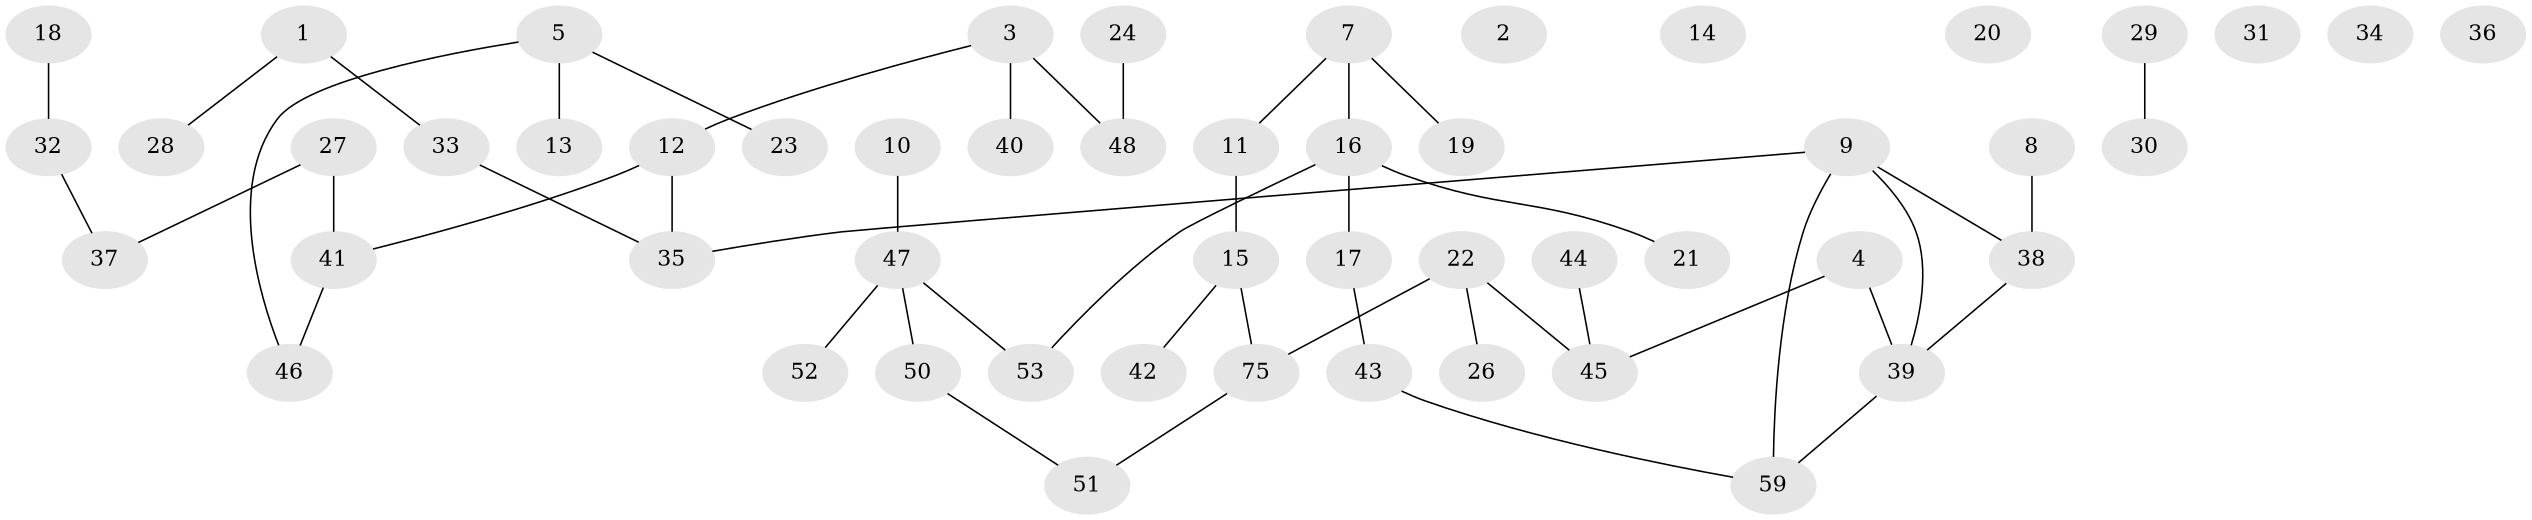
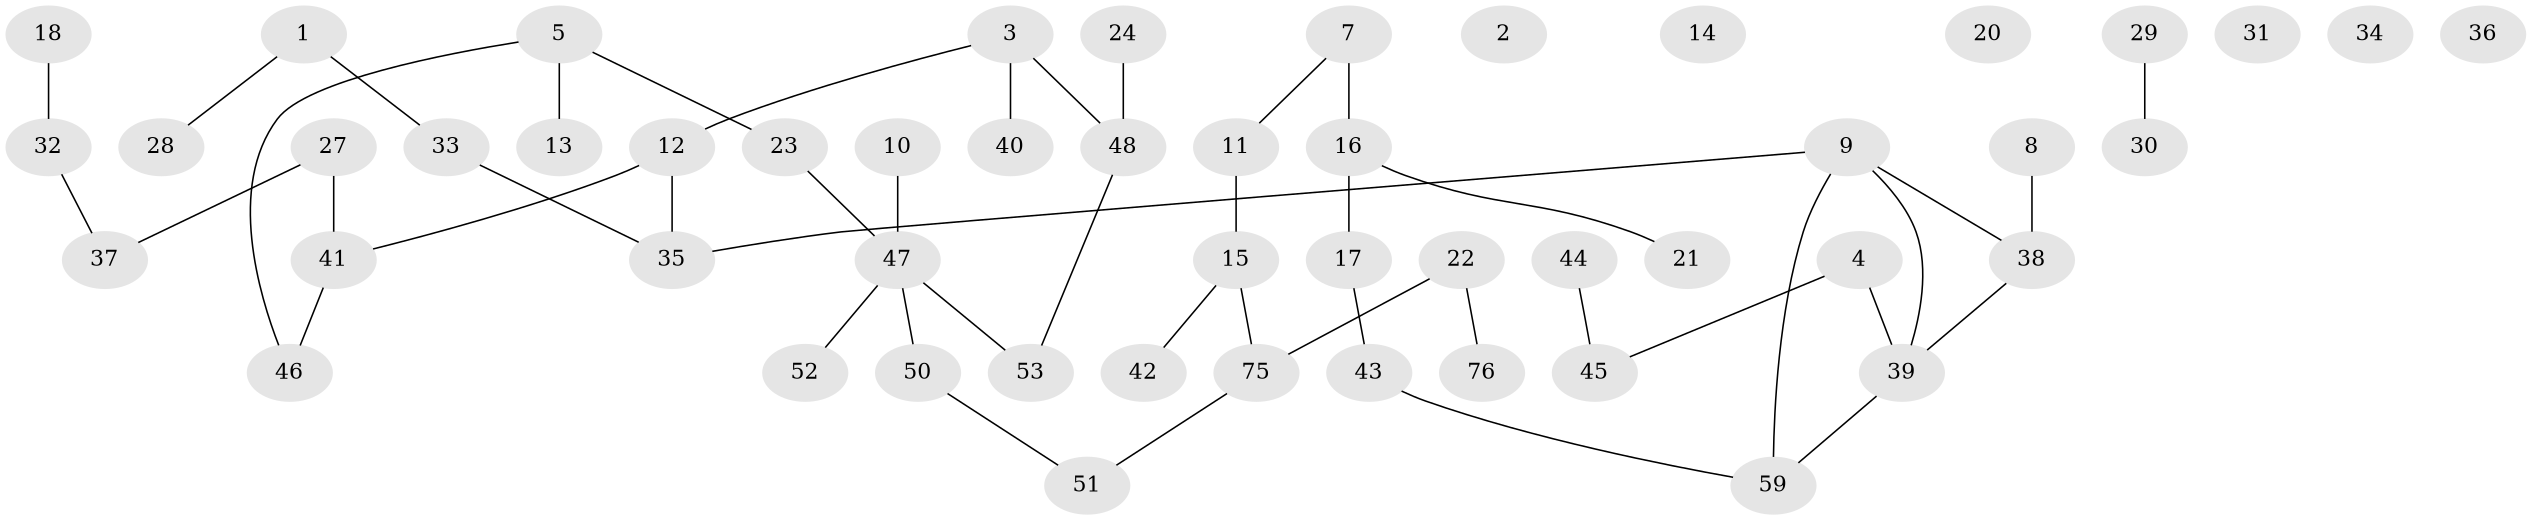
(1462, 147) -> none
none -> (841, 203)
(1171, 238) -> (1077, 260)
(1528, 316) -> none
(1482, 373) -> (1482, 373)
